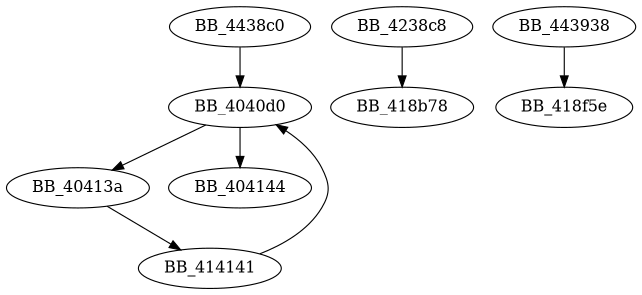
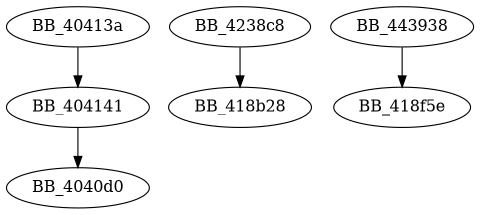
(240, 27) -> none
(402, 107) -> (240, 107)
(164, 145) -> none
(240, 188) -> none
(210, 268) -> (78, 107)
